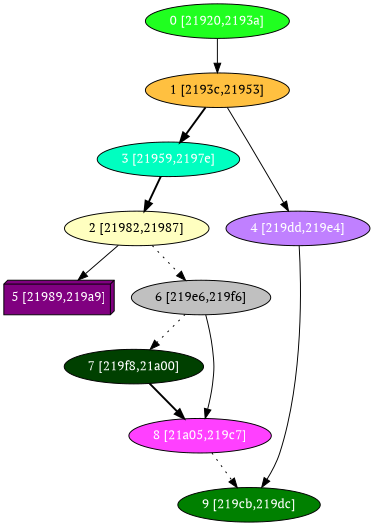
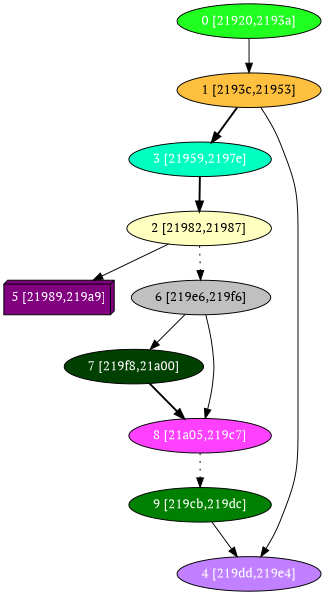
(171, 328) -> (171, 328)
(297, 365) -> (222, 536)
